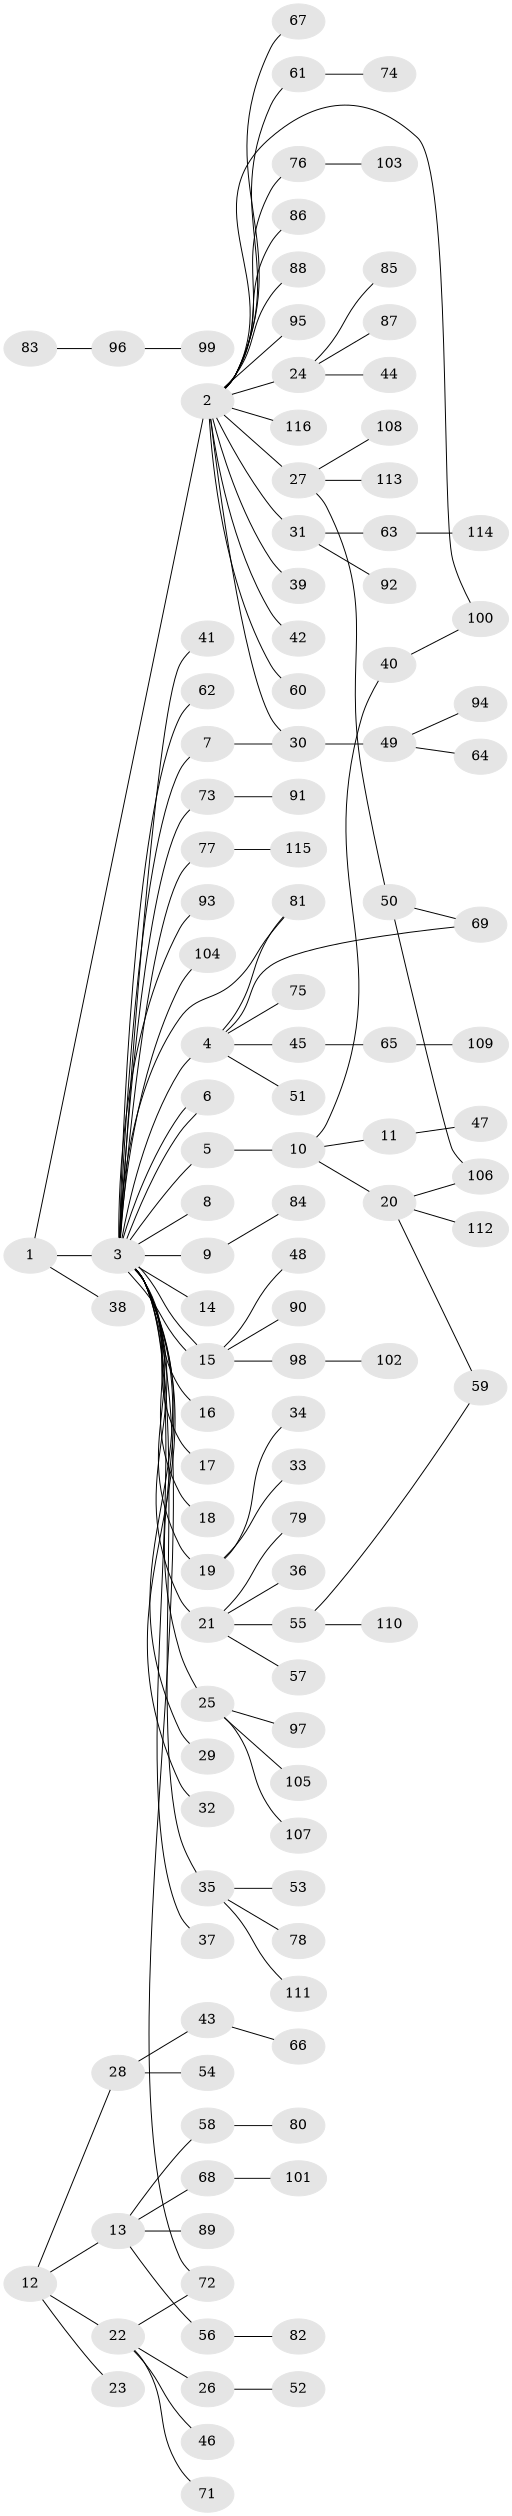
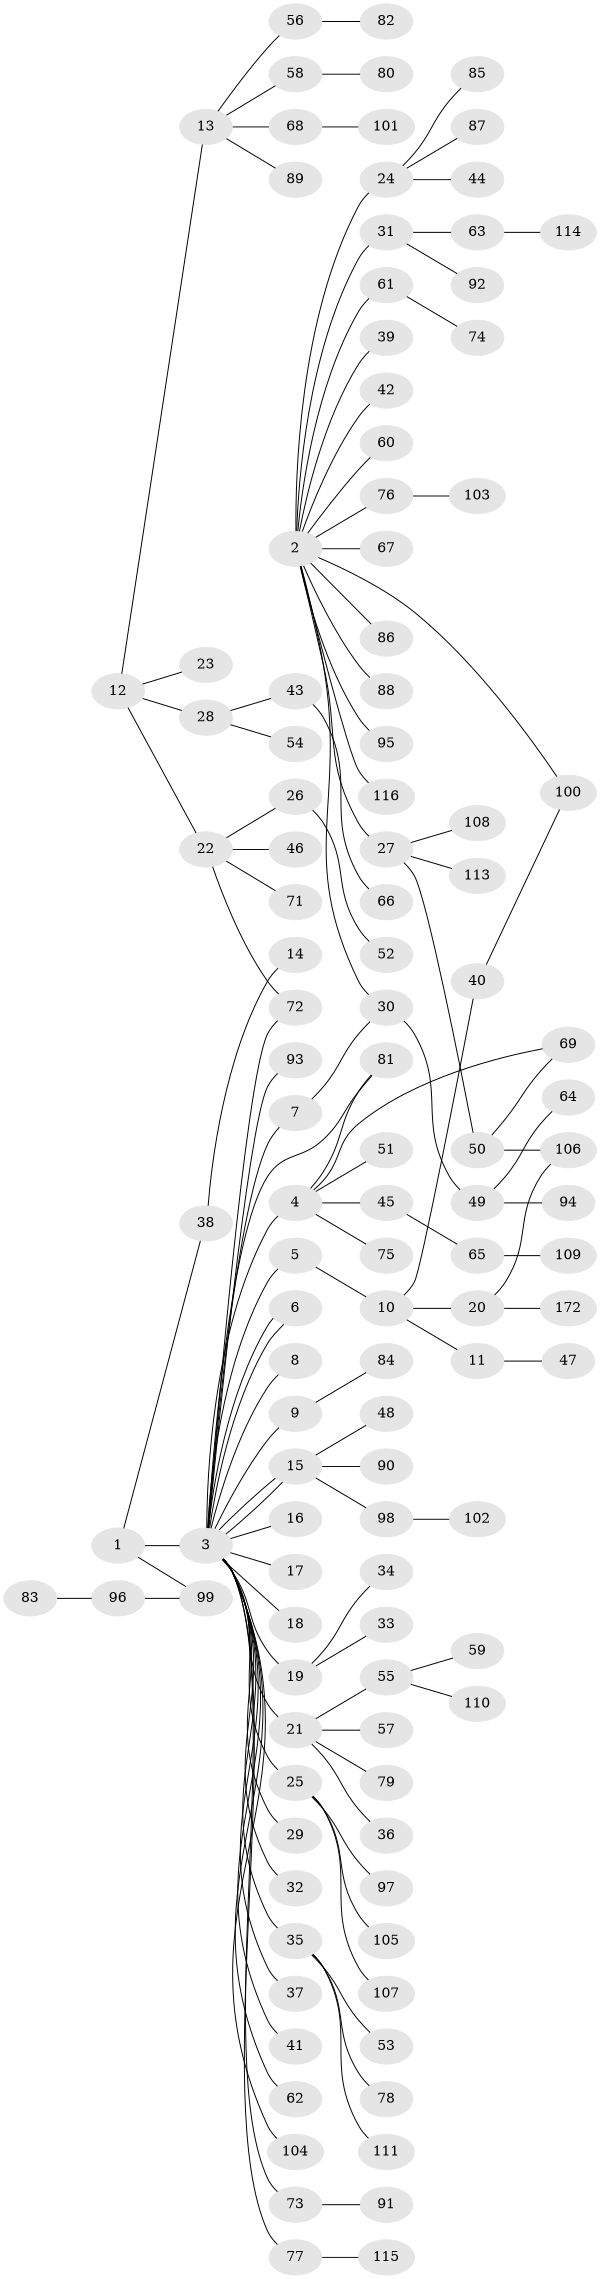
(119, 828) -> (162, 1572)
(481, 1229) -> (568, 1308)
(163, 1282) -> (229, 1082)
(435, 1295) -> none
